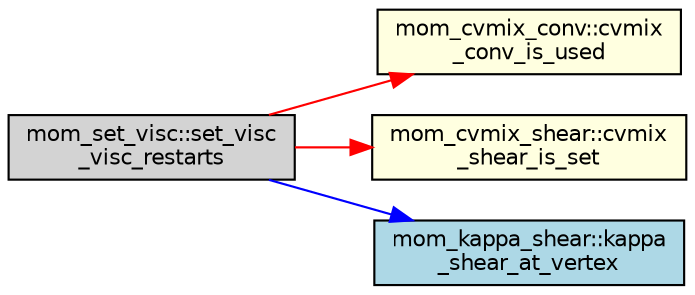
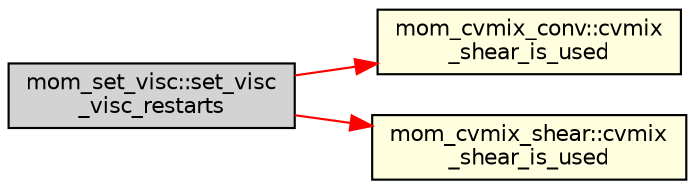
(529, 42) -> (529, 42)
(529, 147) -> (529, 147)
(529, 253) -> none
